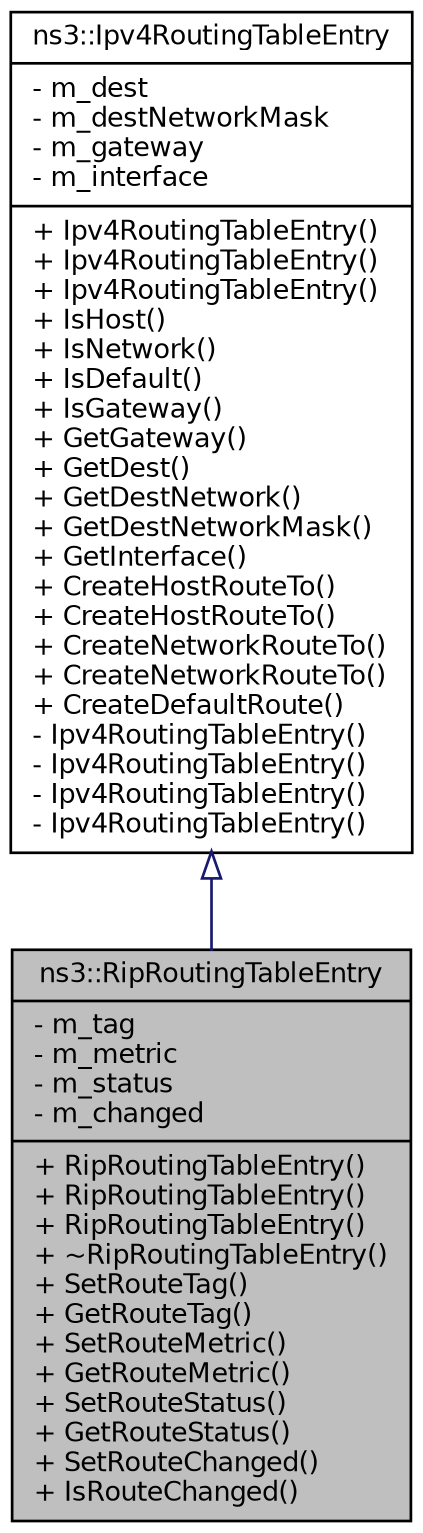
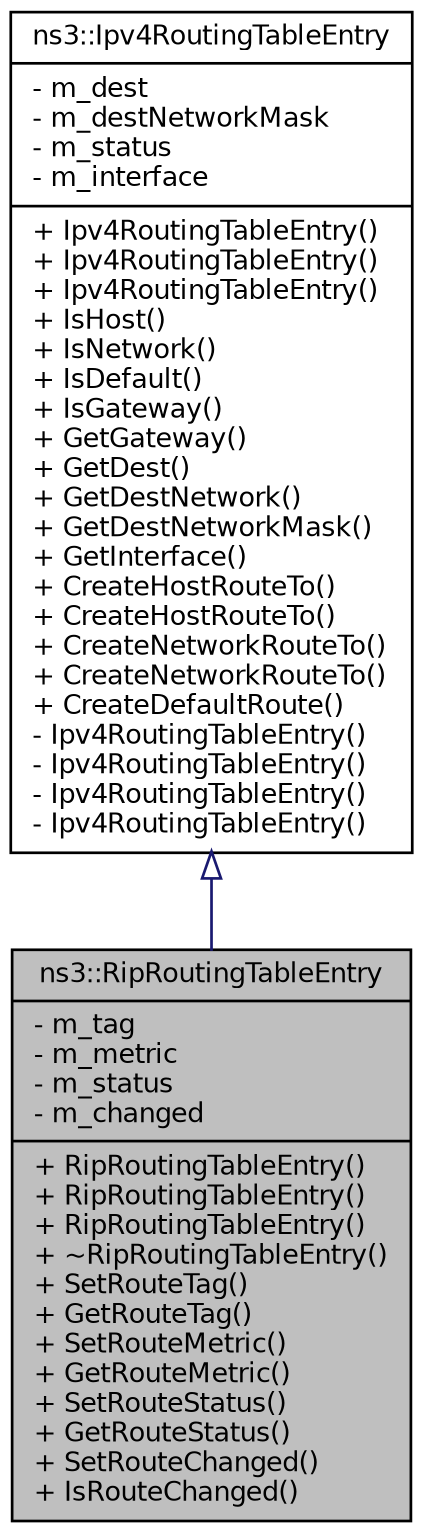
(119, 148) -> (102, 148)
